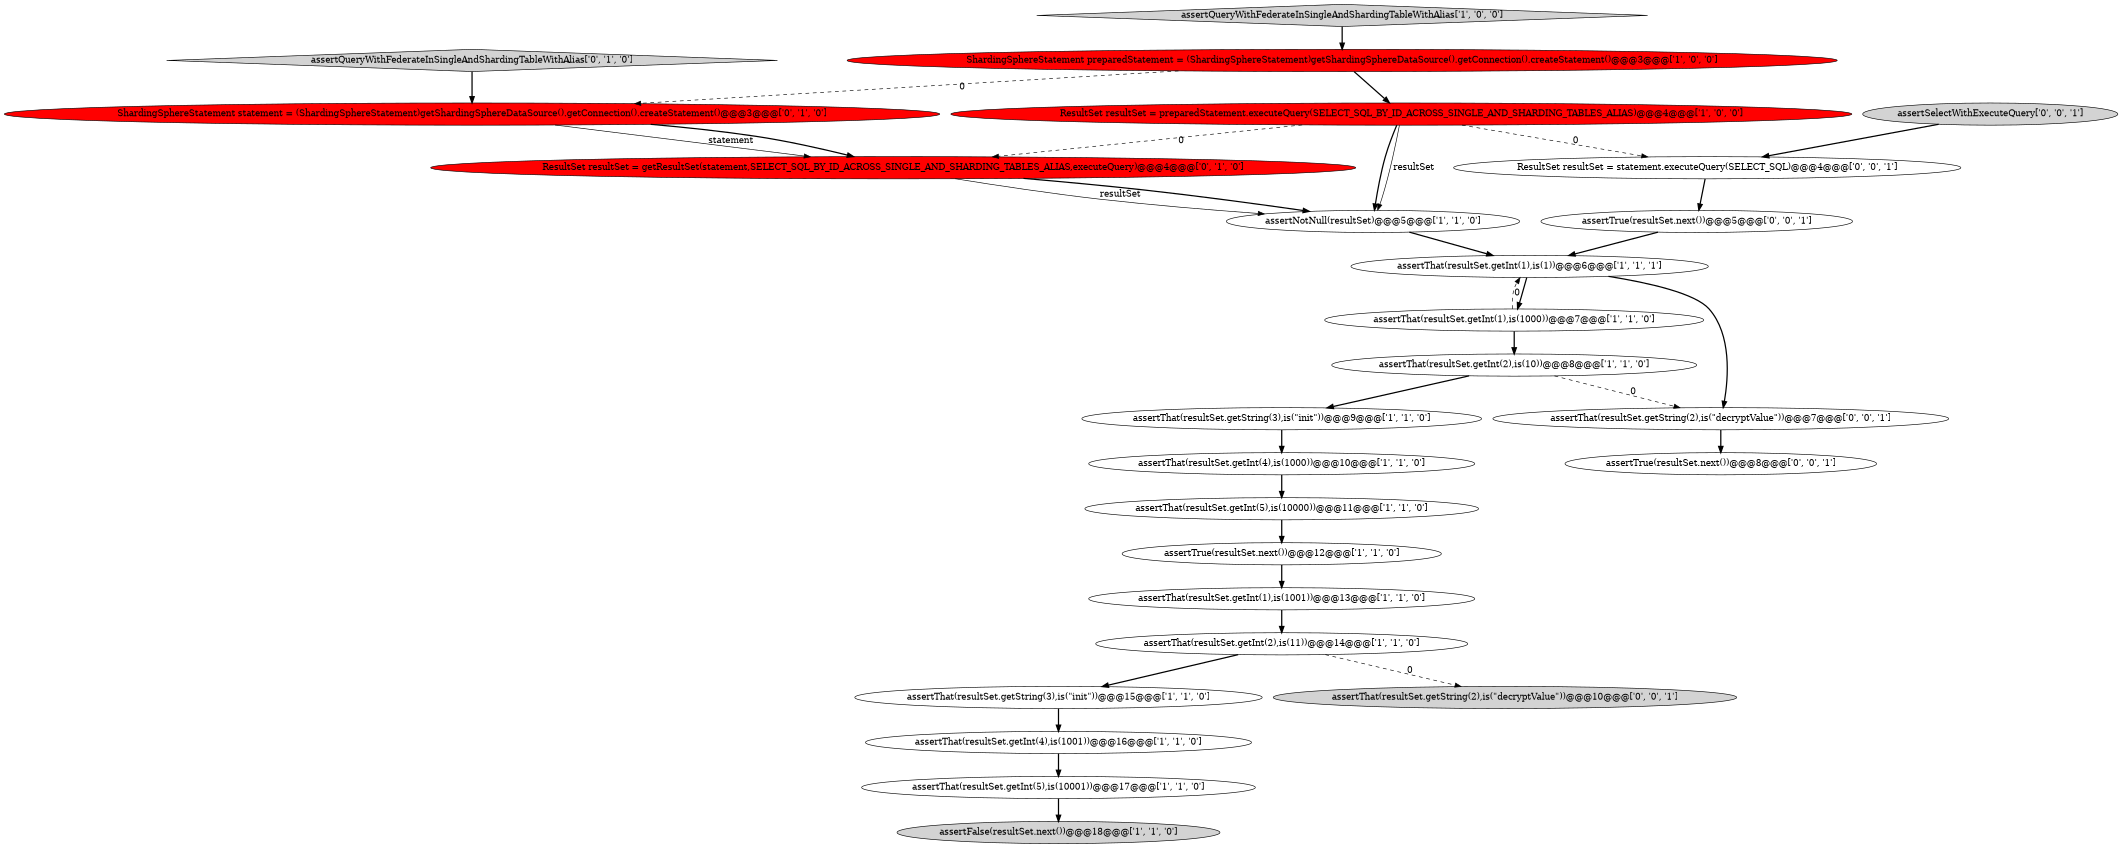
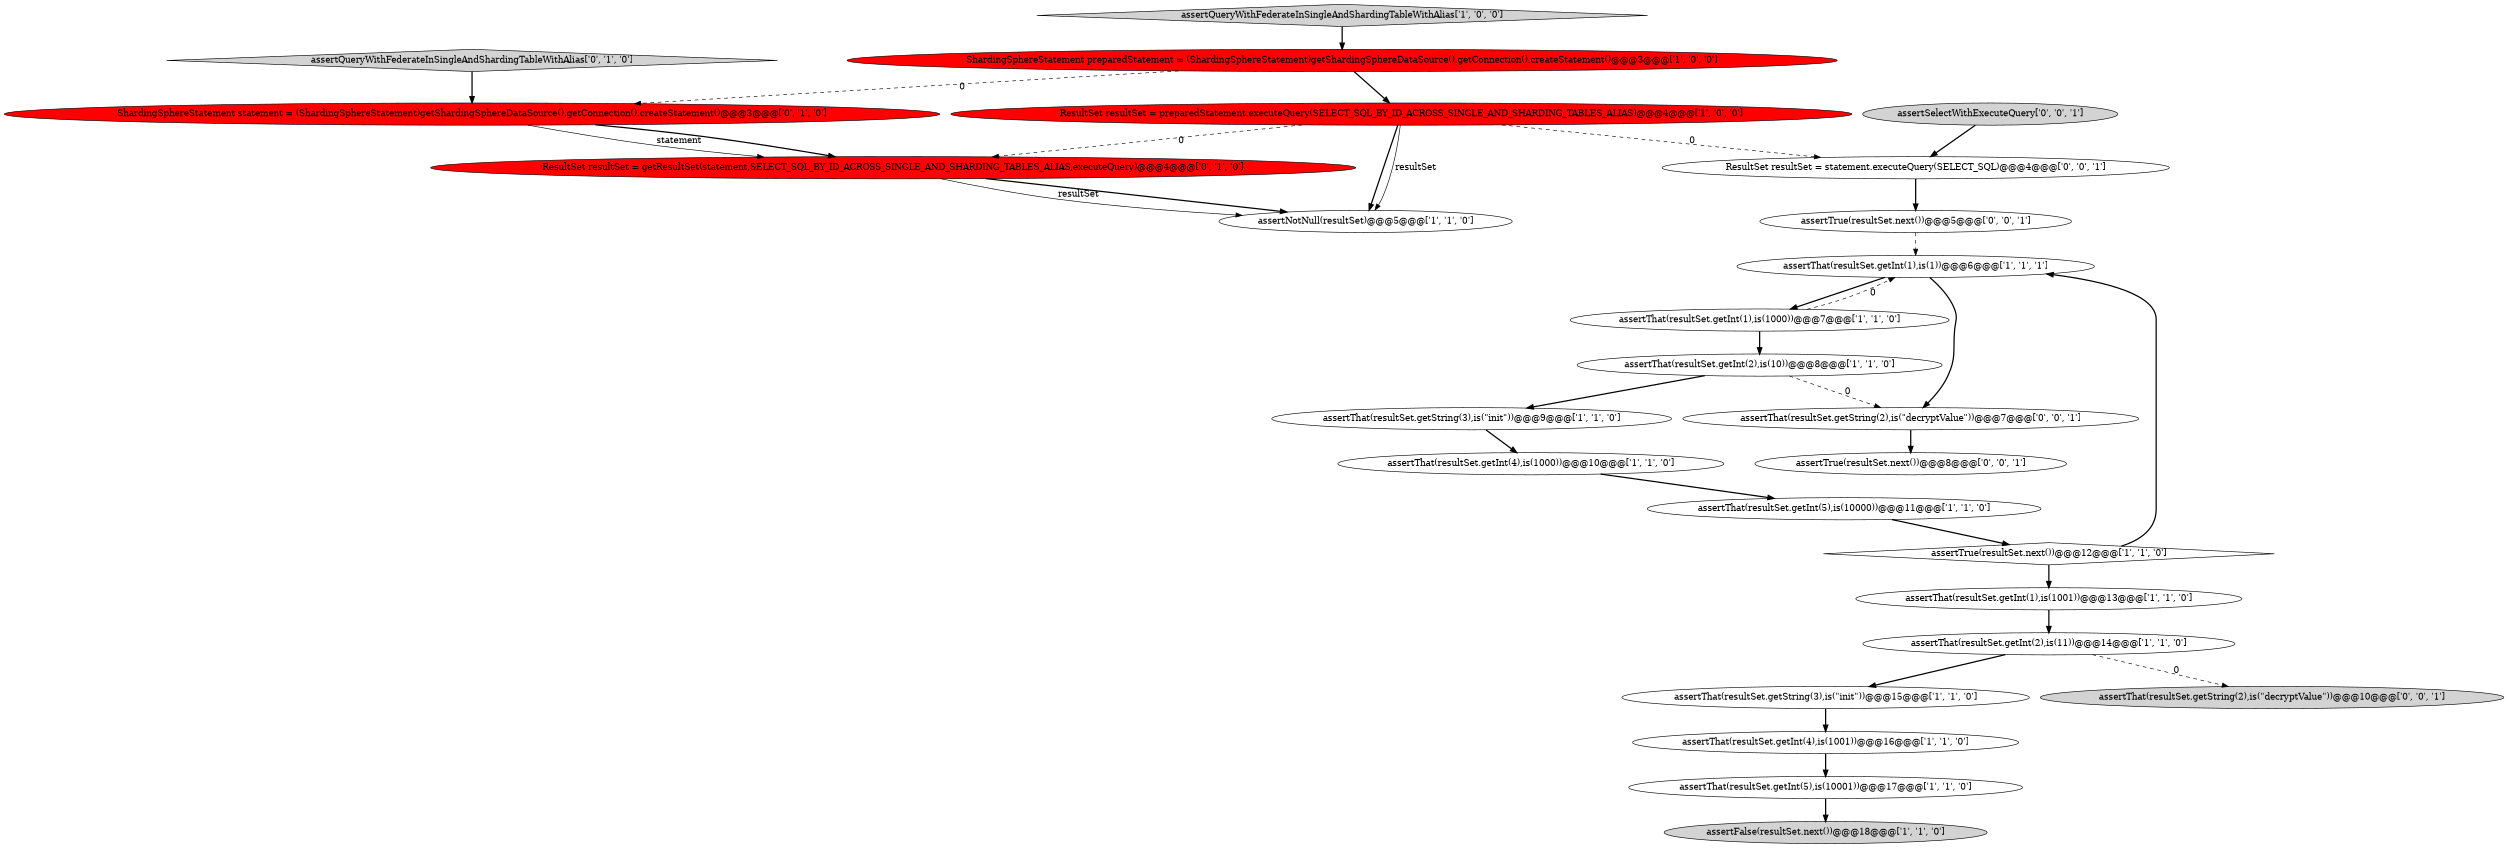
(1448, 243) -> (2156, 382)
(1616, 243) -> (1916, 241)
(1282, 554) -> (2049, 554)
